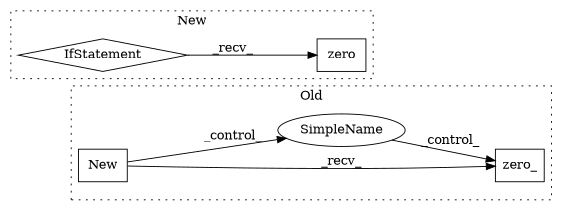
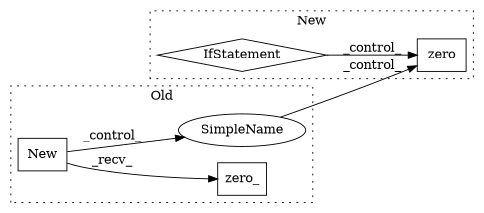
(233, 48) -> (372, 48)
(439, 150) -> (345, 94)
